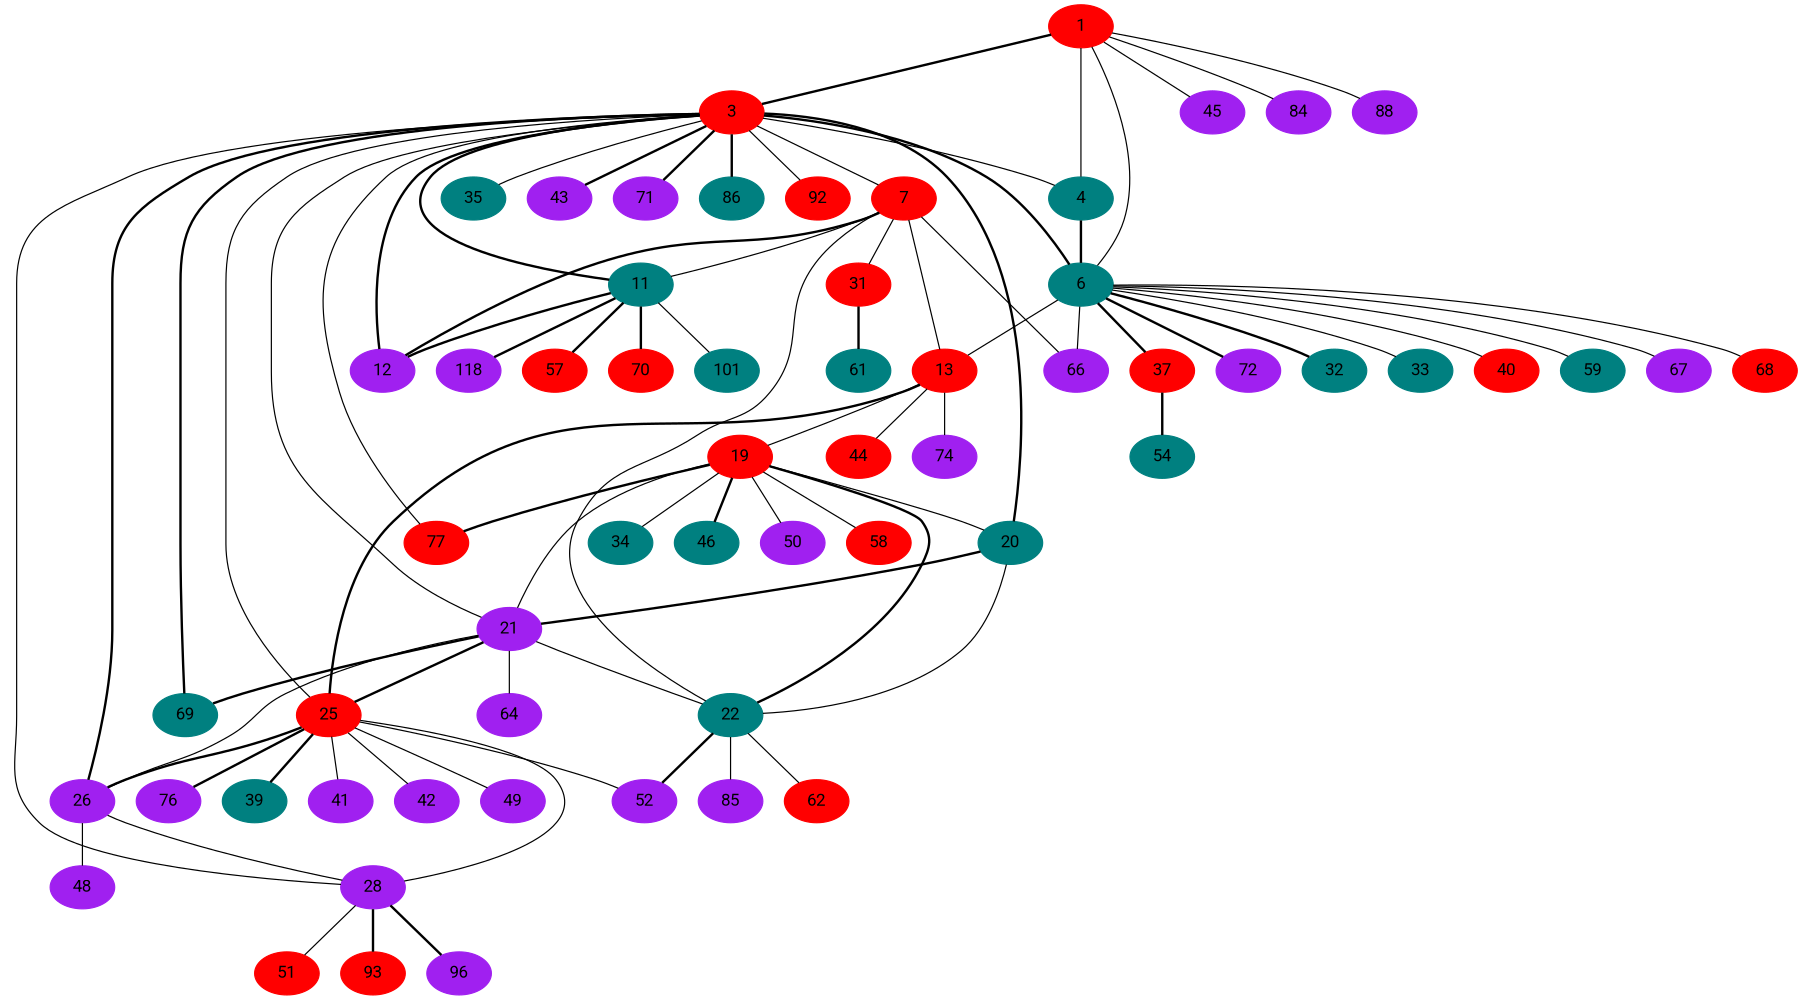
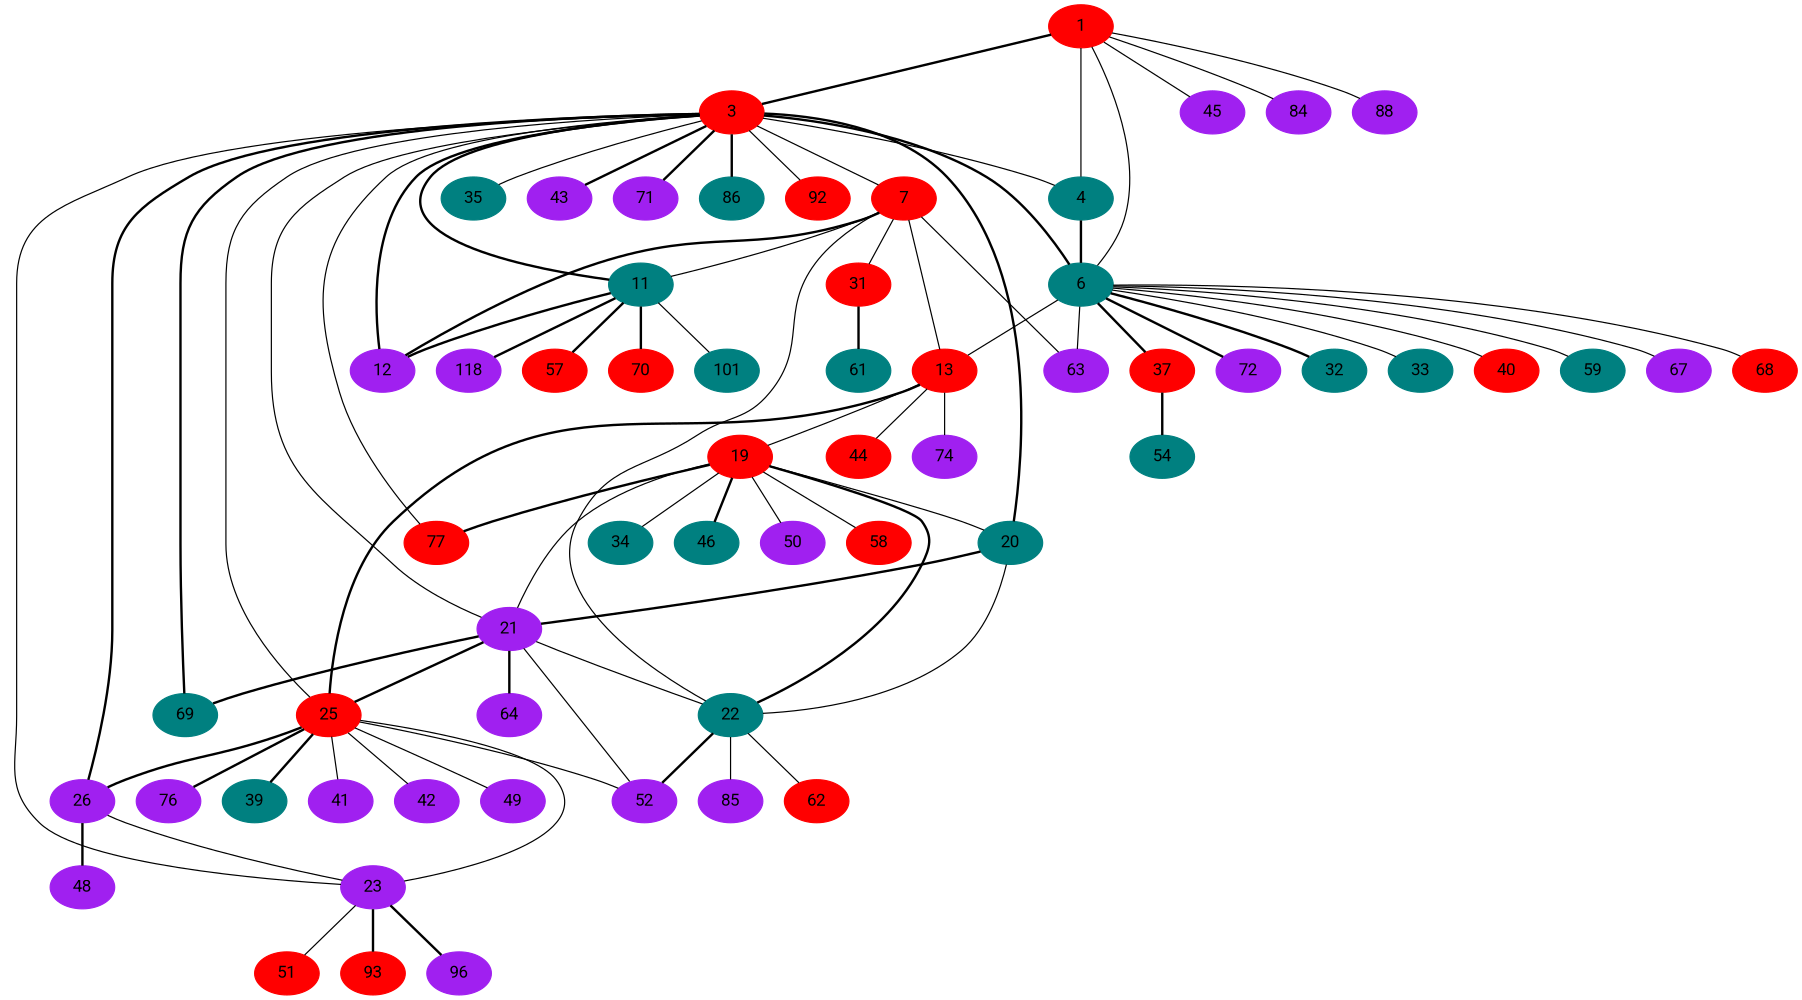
(1076, 371) -> (1076, 371)
(509, 672) -> (509, 672)
(285, 694) -> (577, 715)
(82, 837) -> (82, 837)
(373, 887) -> (373, 887)
